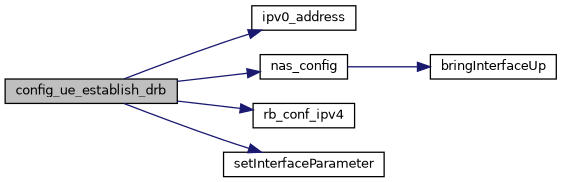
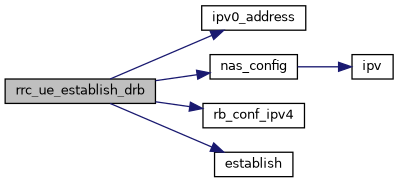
(493, 67) -> (373, 67)
(91, 91) -> (80, 91)
(304, 164) -> (254, 164)
